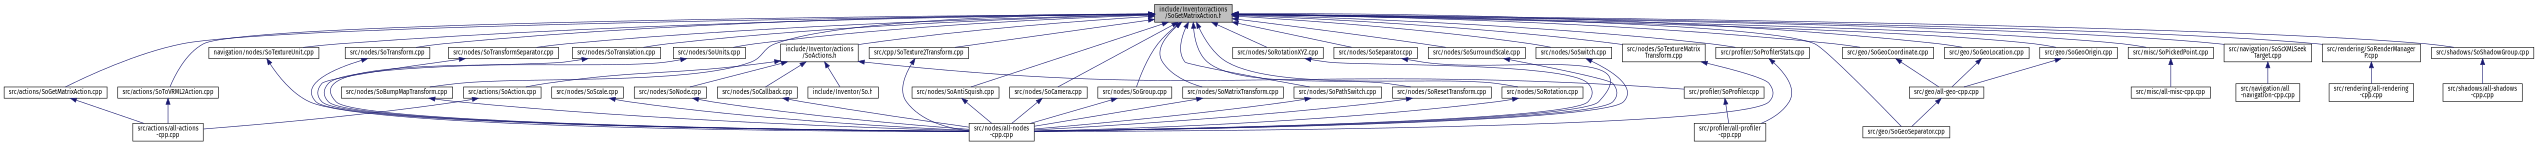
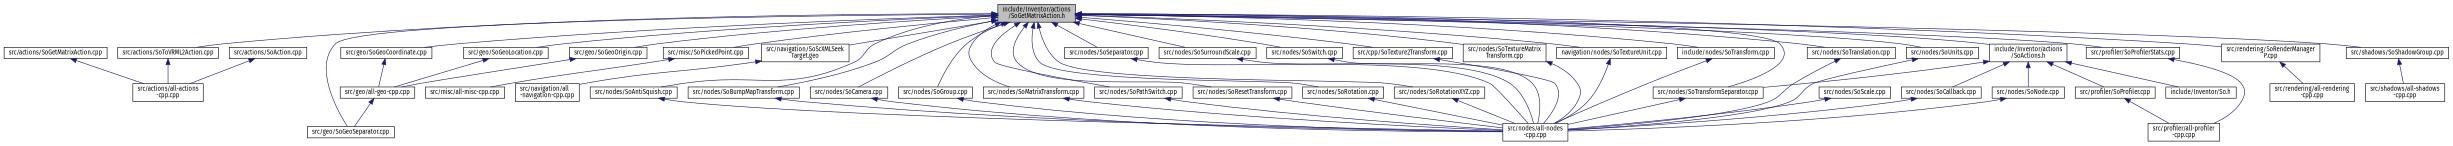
(603, 23) -> none
(388, 53) -> (1726, 53)
(2268, 53) -> (805, 53)
(650, 73) -> (1873, 76)
